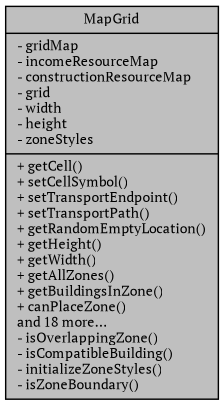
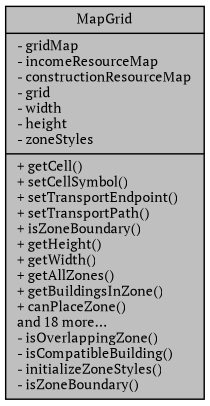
(112, 229) -> (79, 229)
